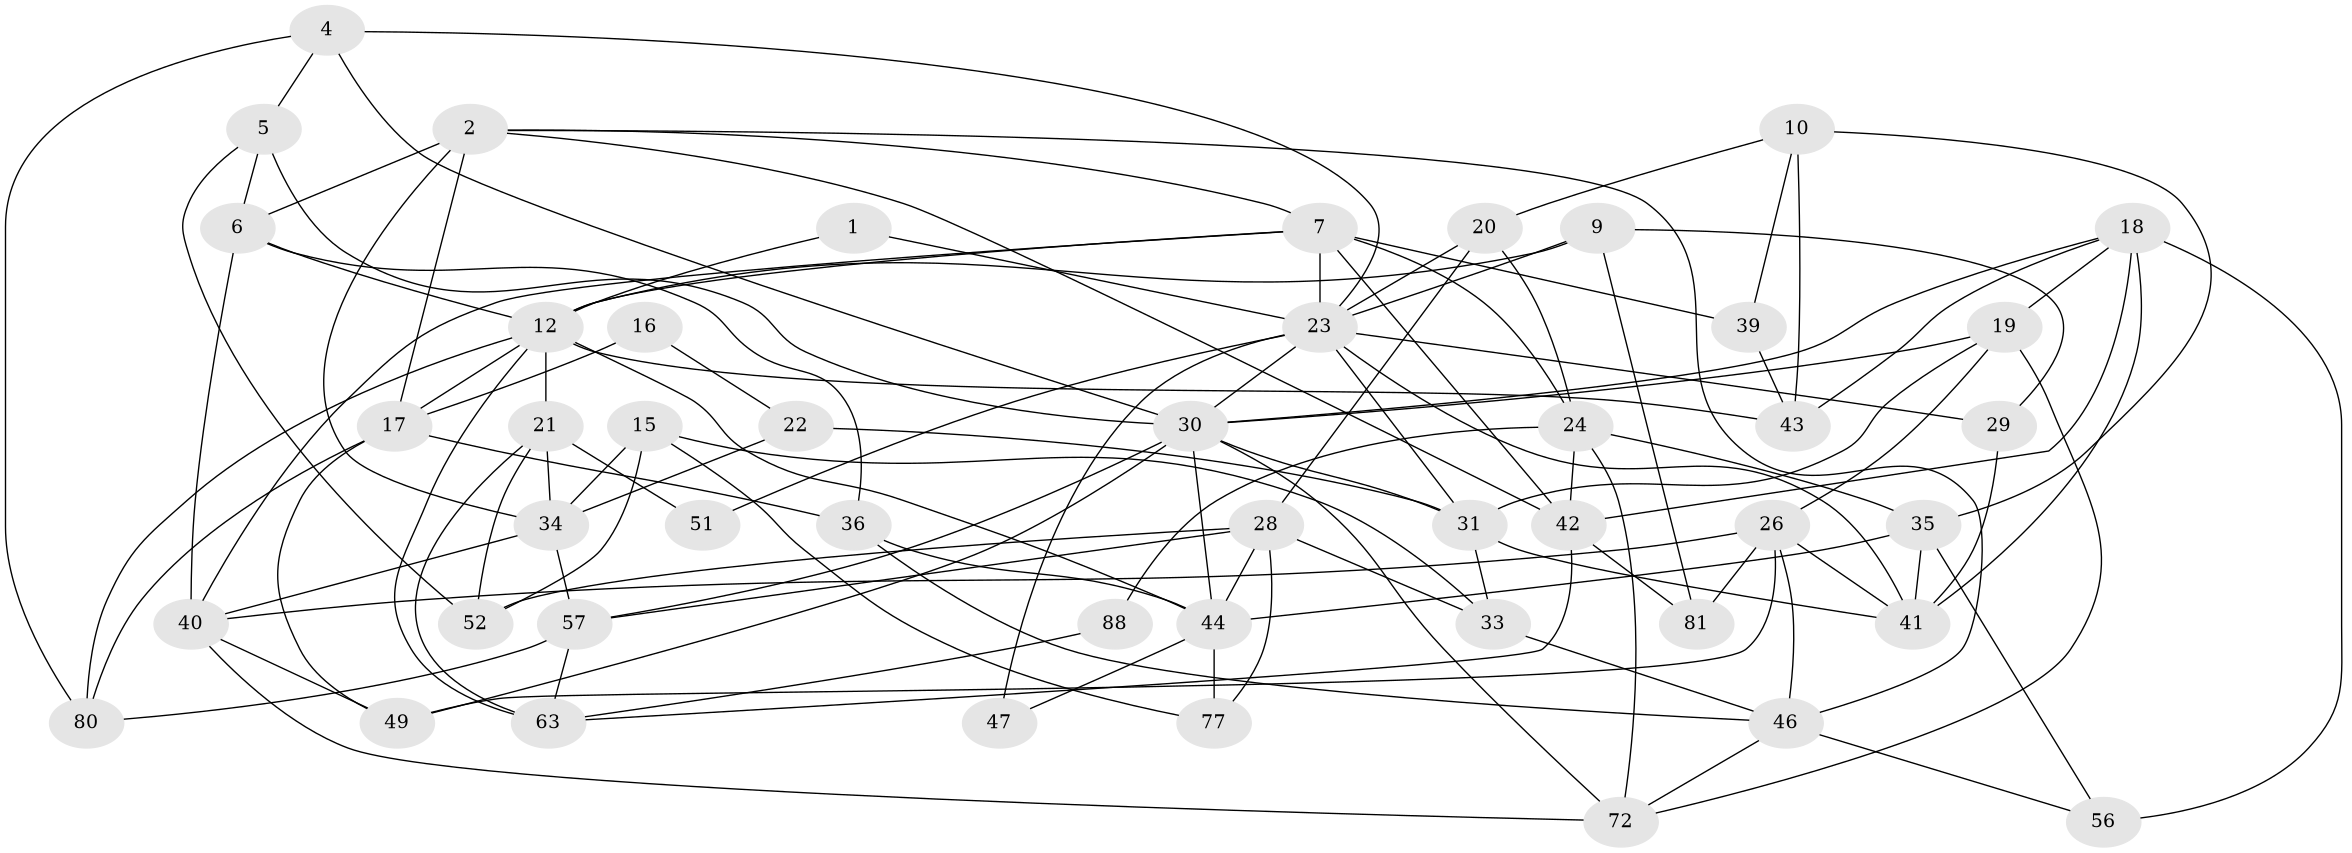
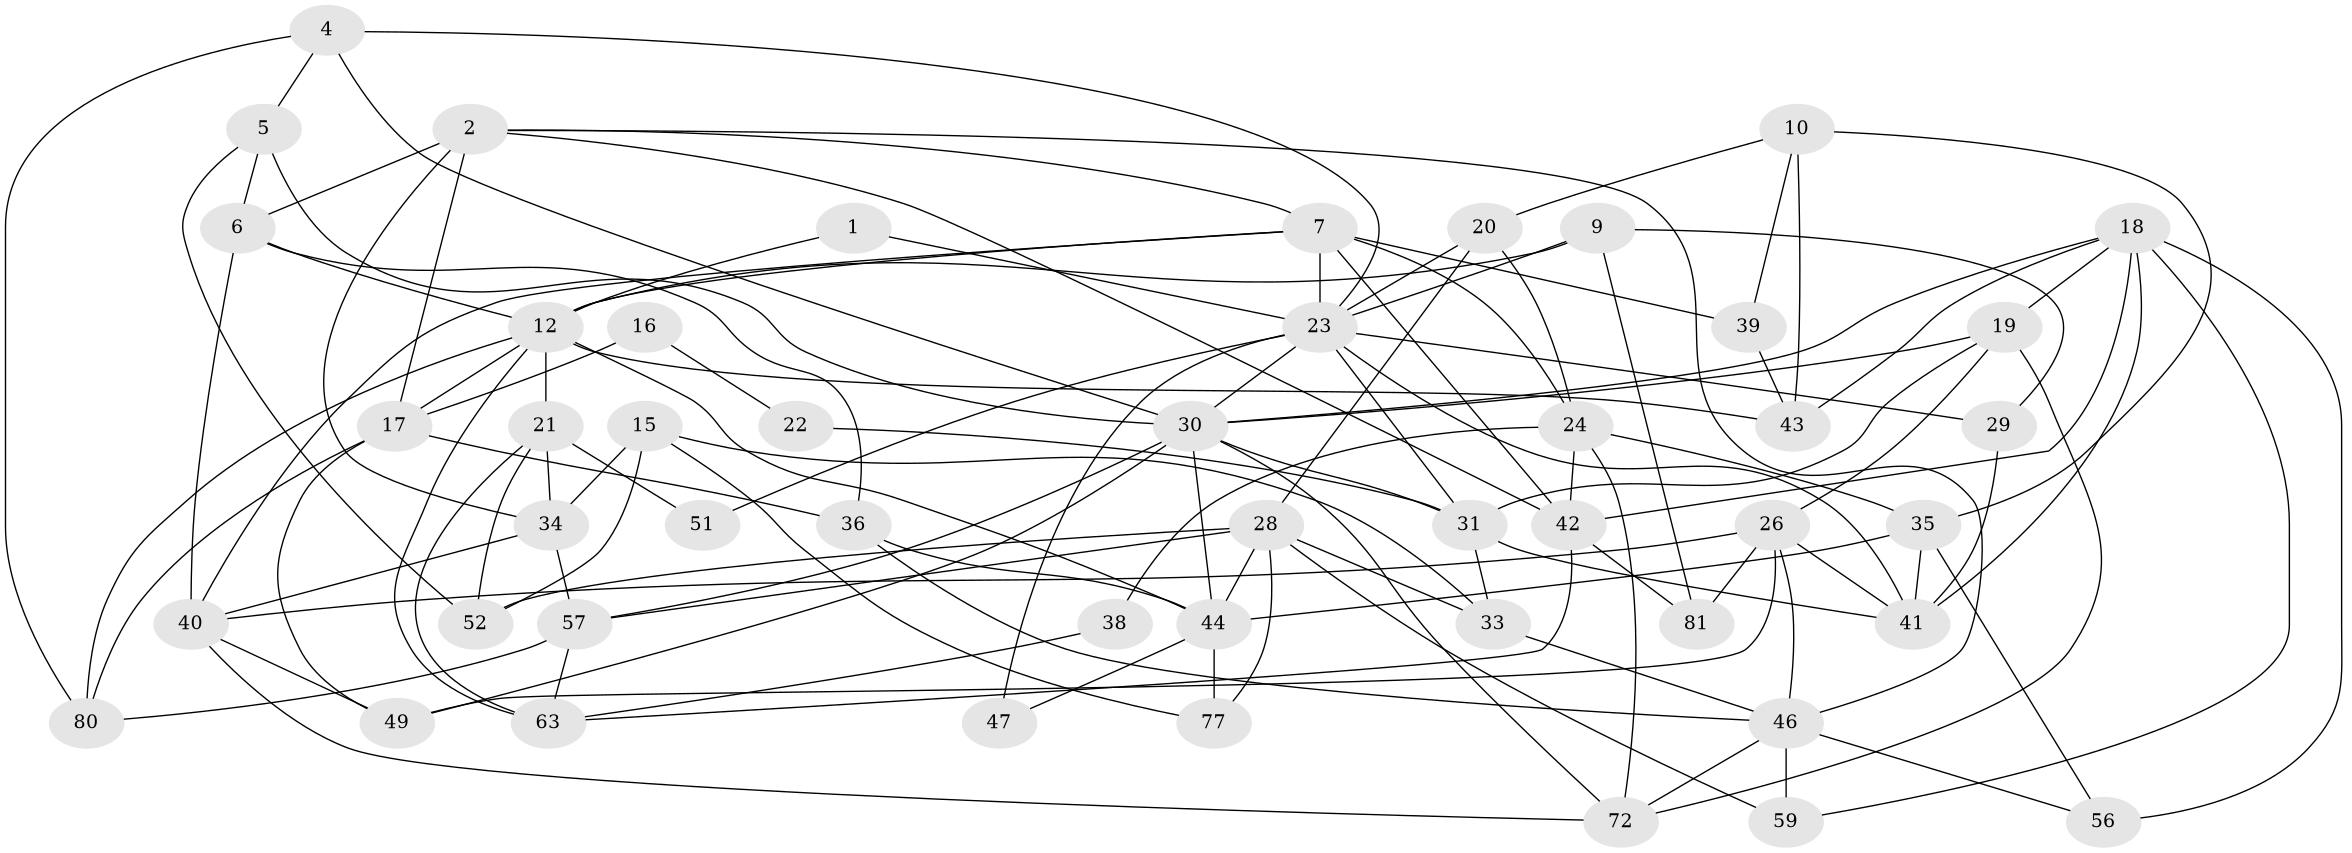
(674, 476) -> none
(1115, 624) -> (1115, 624)
none -> (1786, 822)
